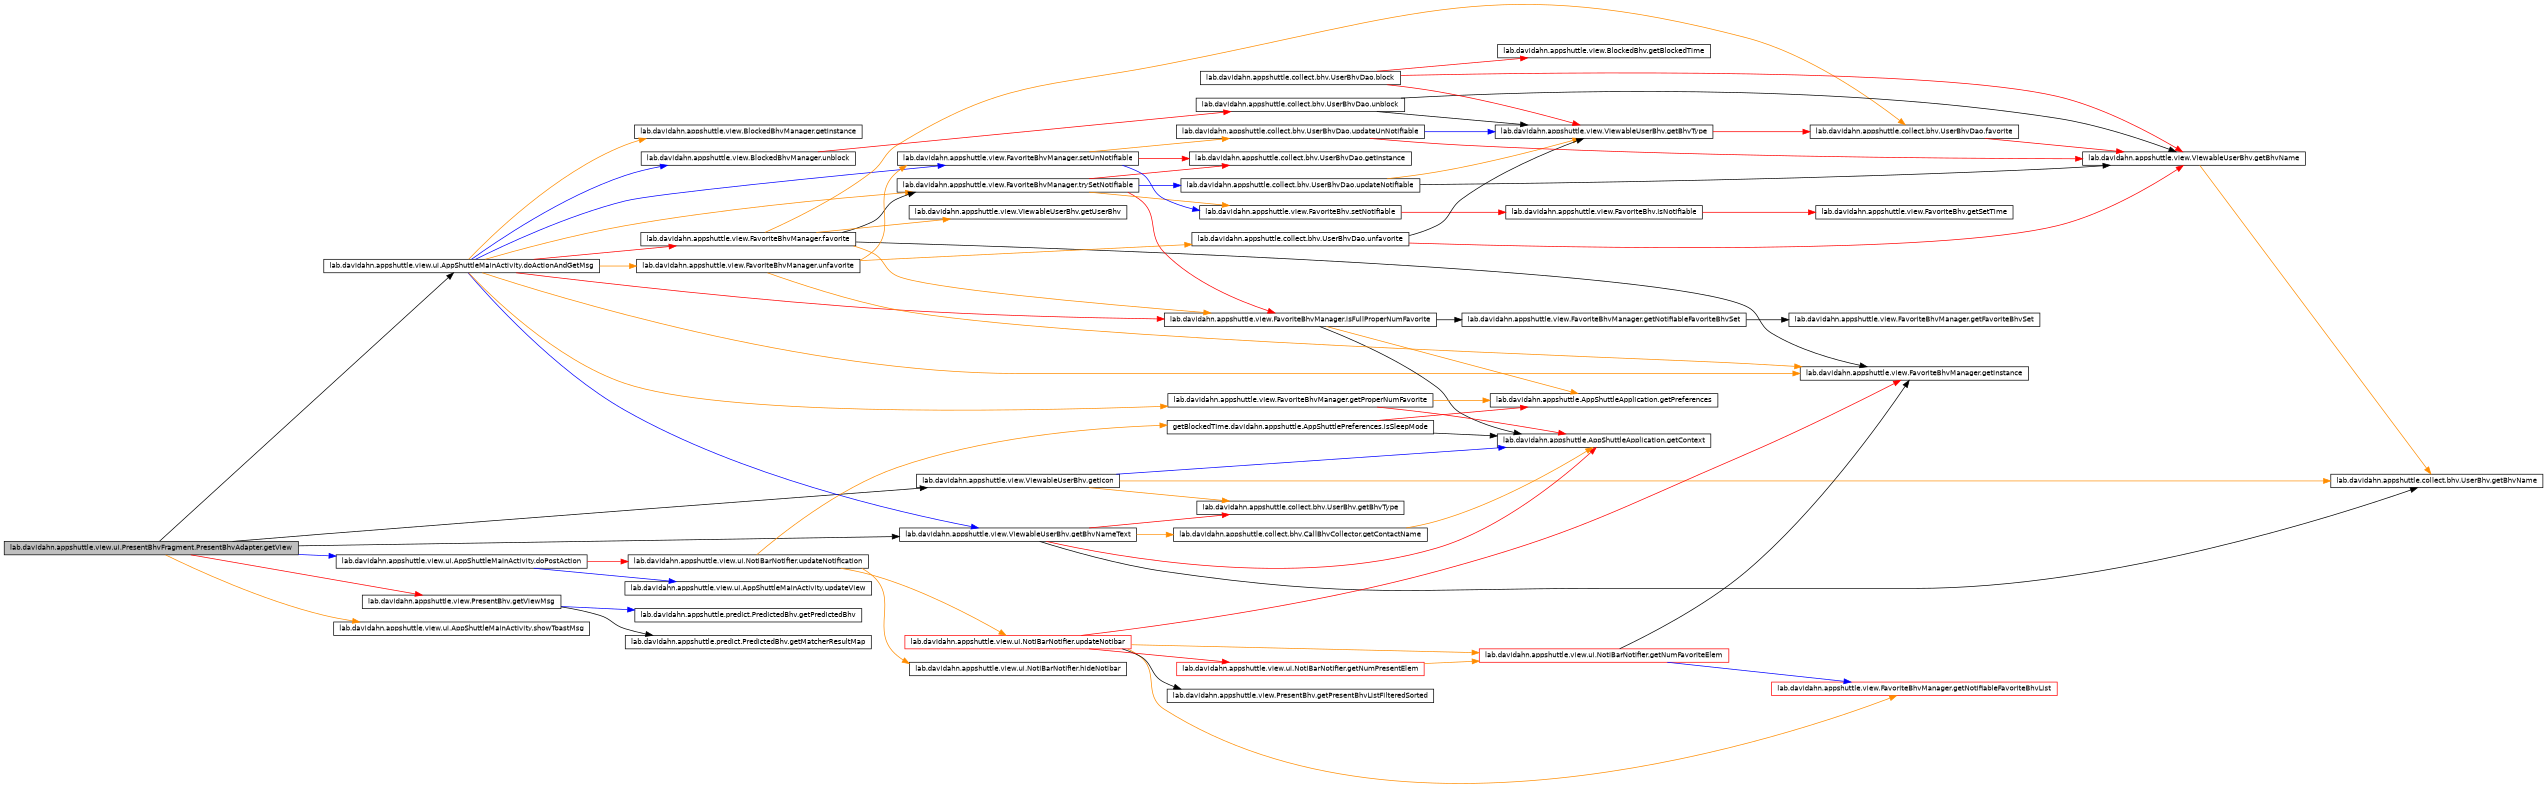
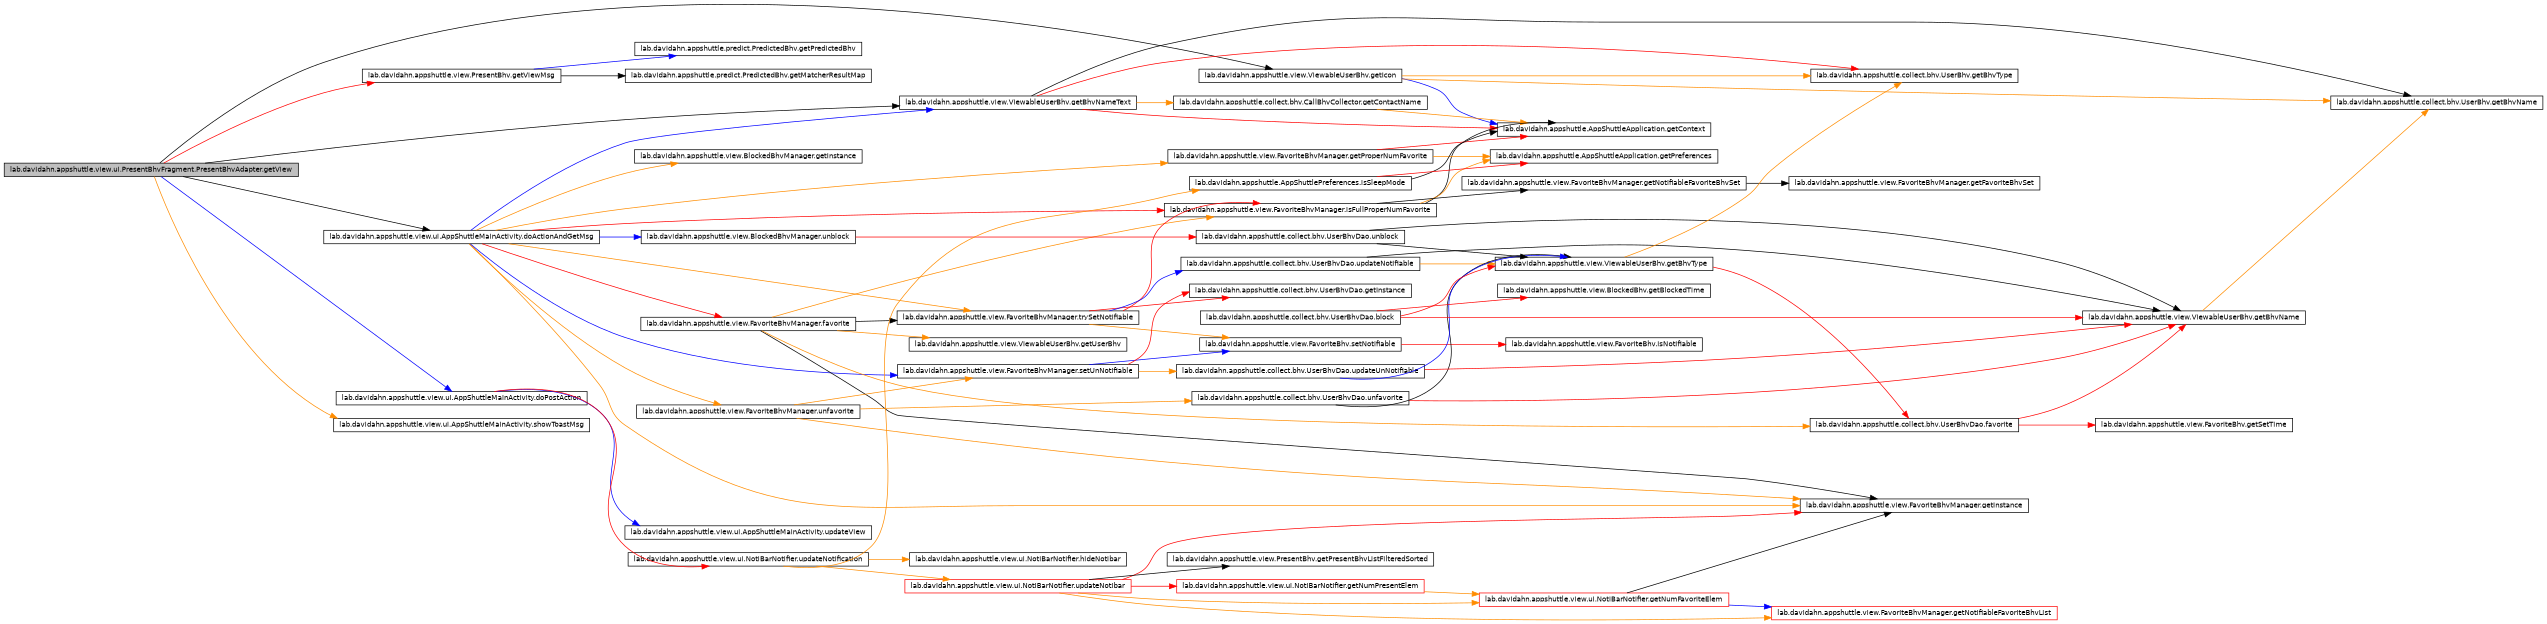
none -> (1763, 178)
(1755, 212) -> (2053, 425)
(1300, 427) -> (1300, 183)
